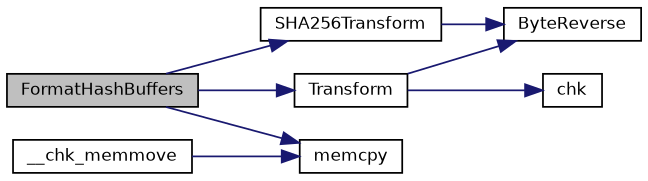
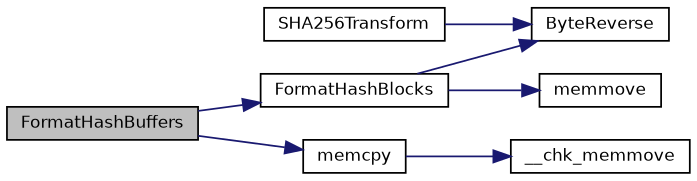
(218, 60) -> none
(351, 90) -> (354, 90)
(573, 90) -> (600, 90)
(237, 156) -> (449, 156)
